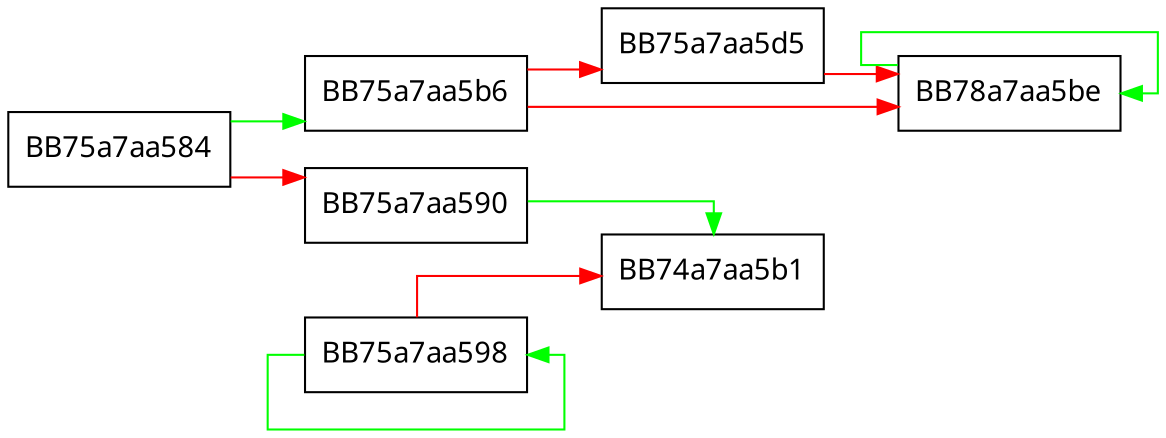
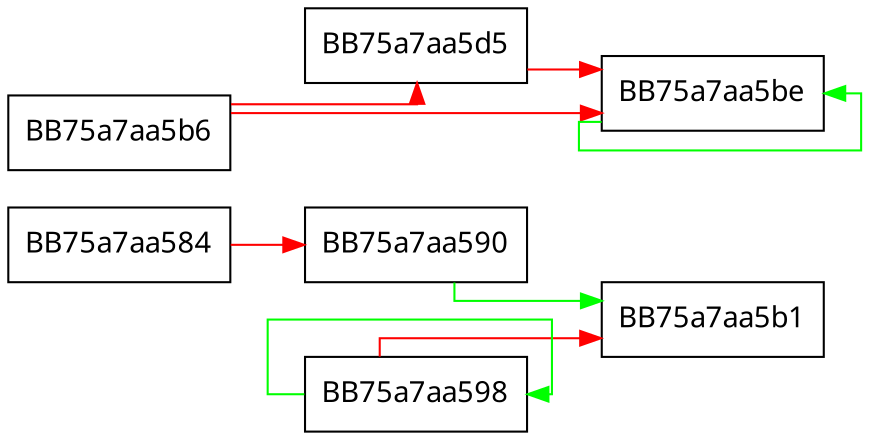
(1009, 93) -> (713, 93)
(257, 121) -> none
(713, 272) -> (713, 320)
